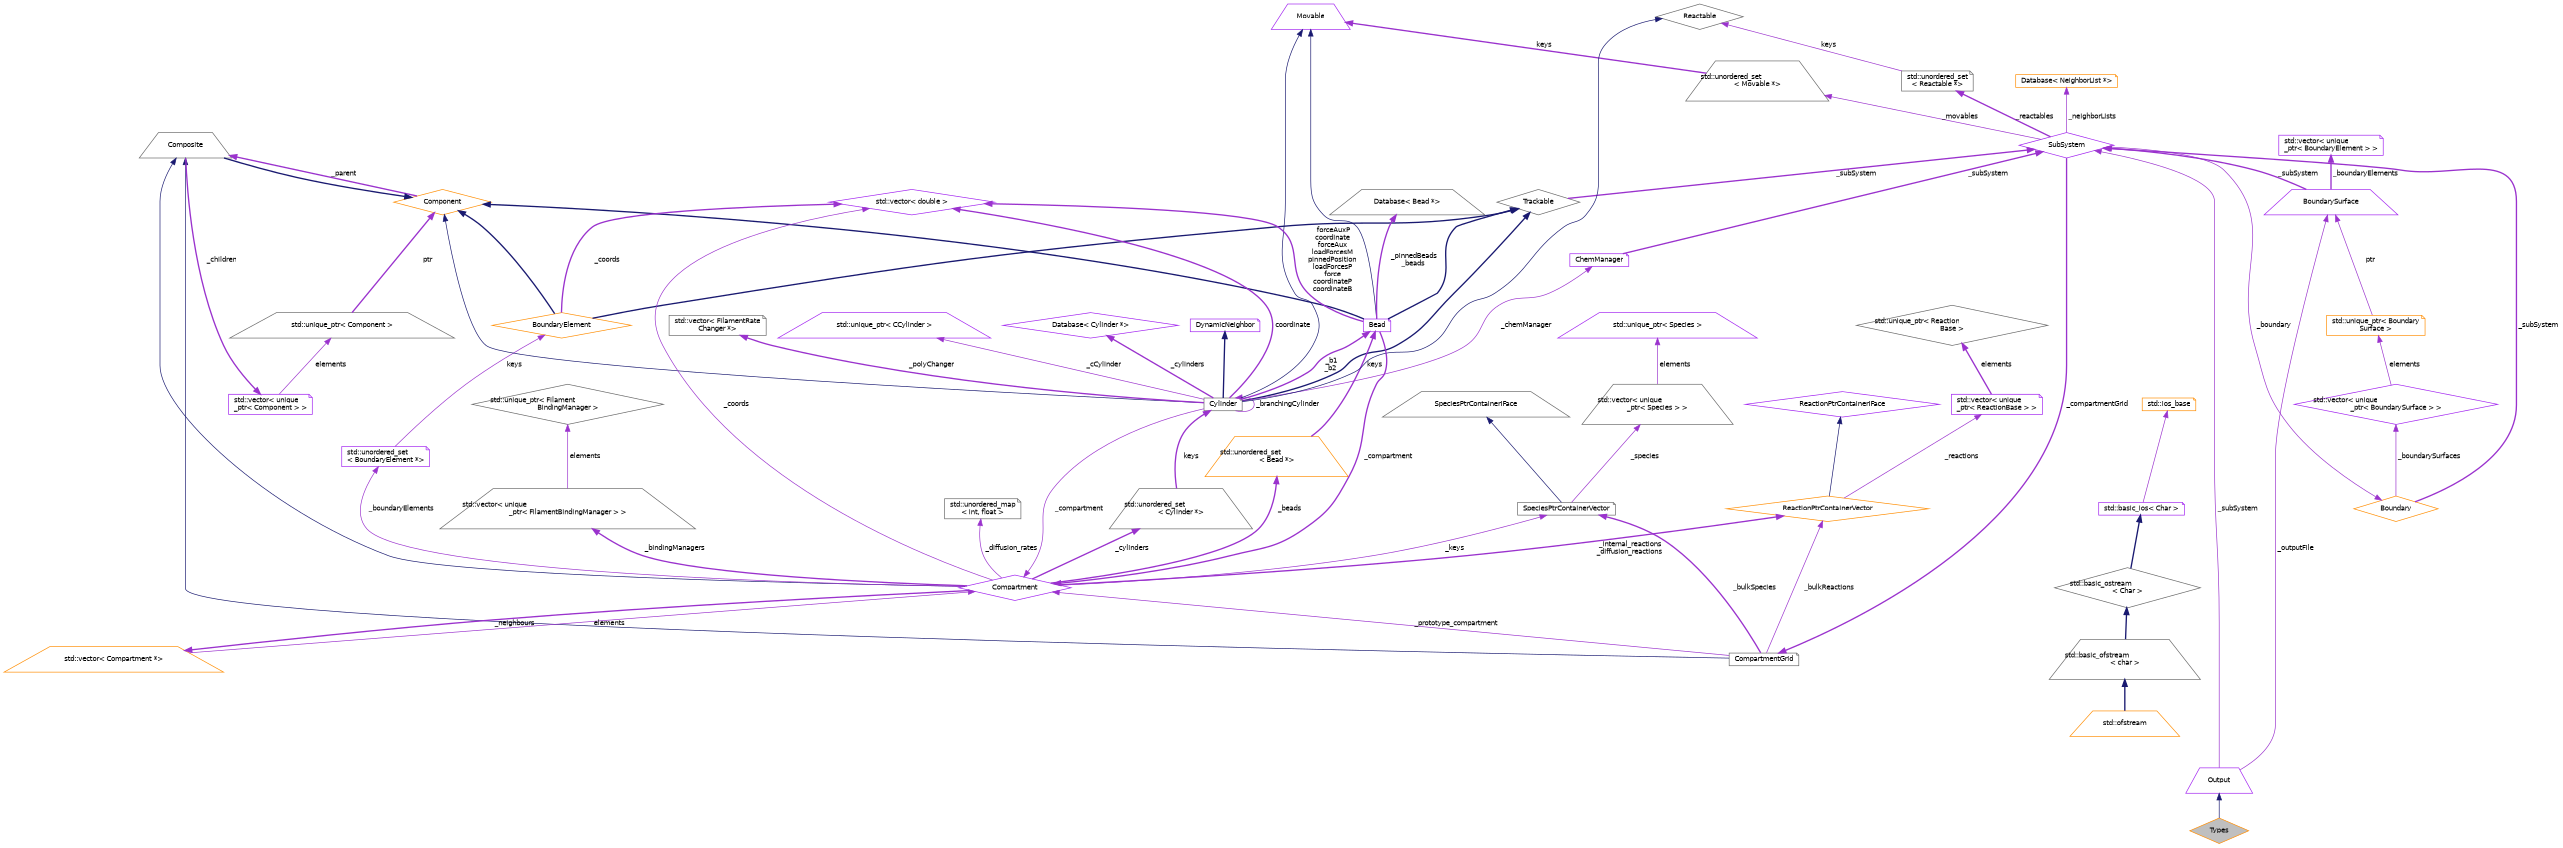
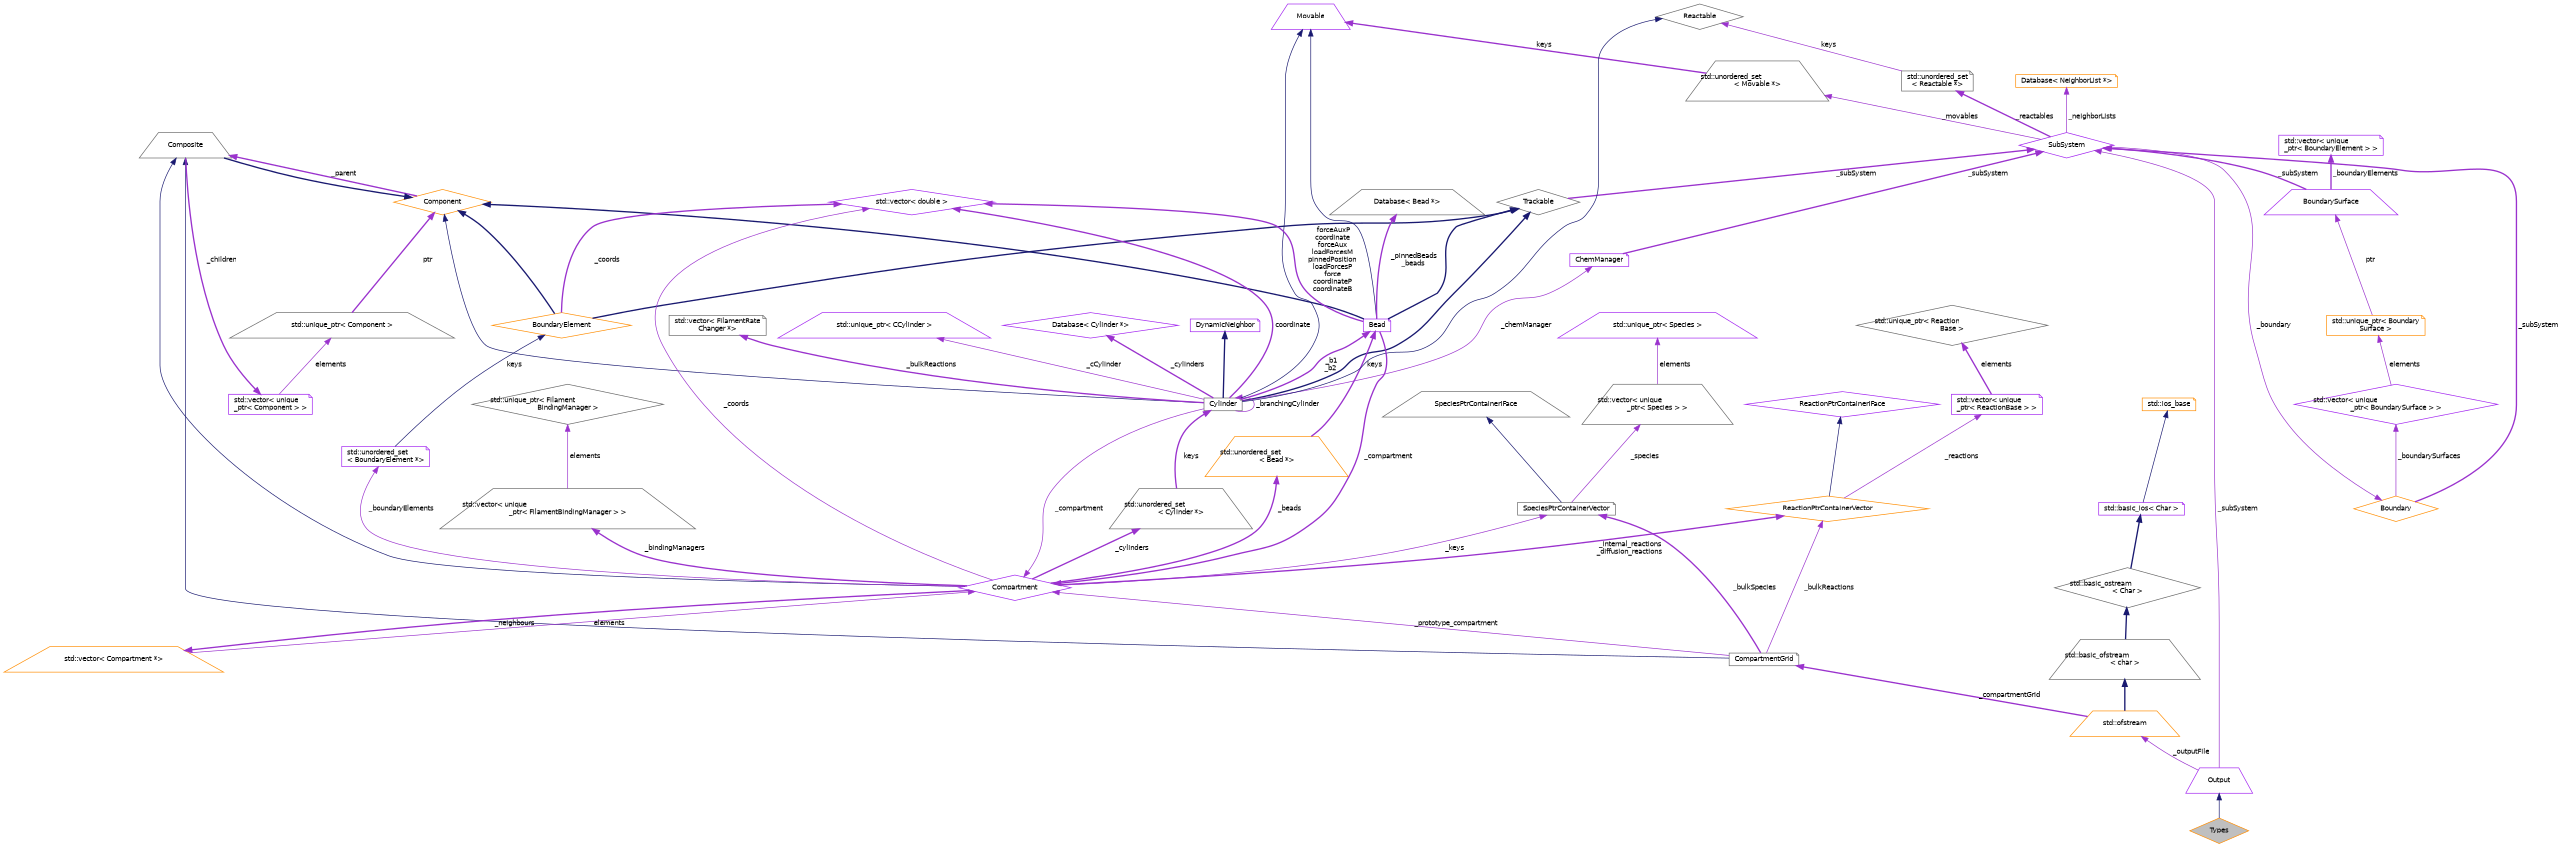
(931, 365) -> (931, 365)
(463, 387) -> (463, 387)
(2154, 460) -> (2154, 460)
(2035, 467) -> (1946, 692)
(2275, 500) -> (2172, 756)
(983, 509) -> none
